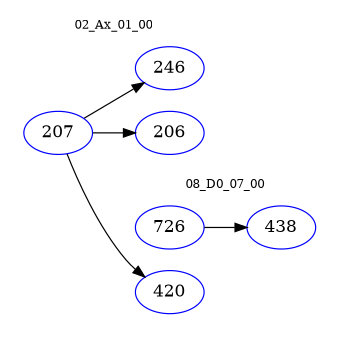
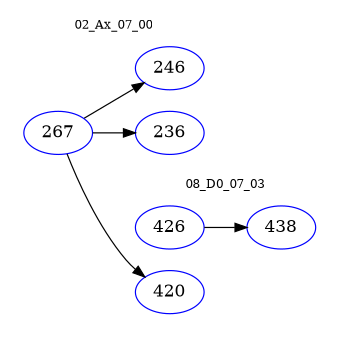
(114, 26) -> (114, 26)
(58, 133) -> (58, 133)
(170, 133) -> (170, 133)
(226, 185) -> (226, 185)
(170, 227) -> (170, 227)
